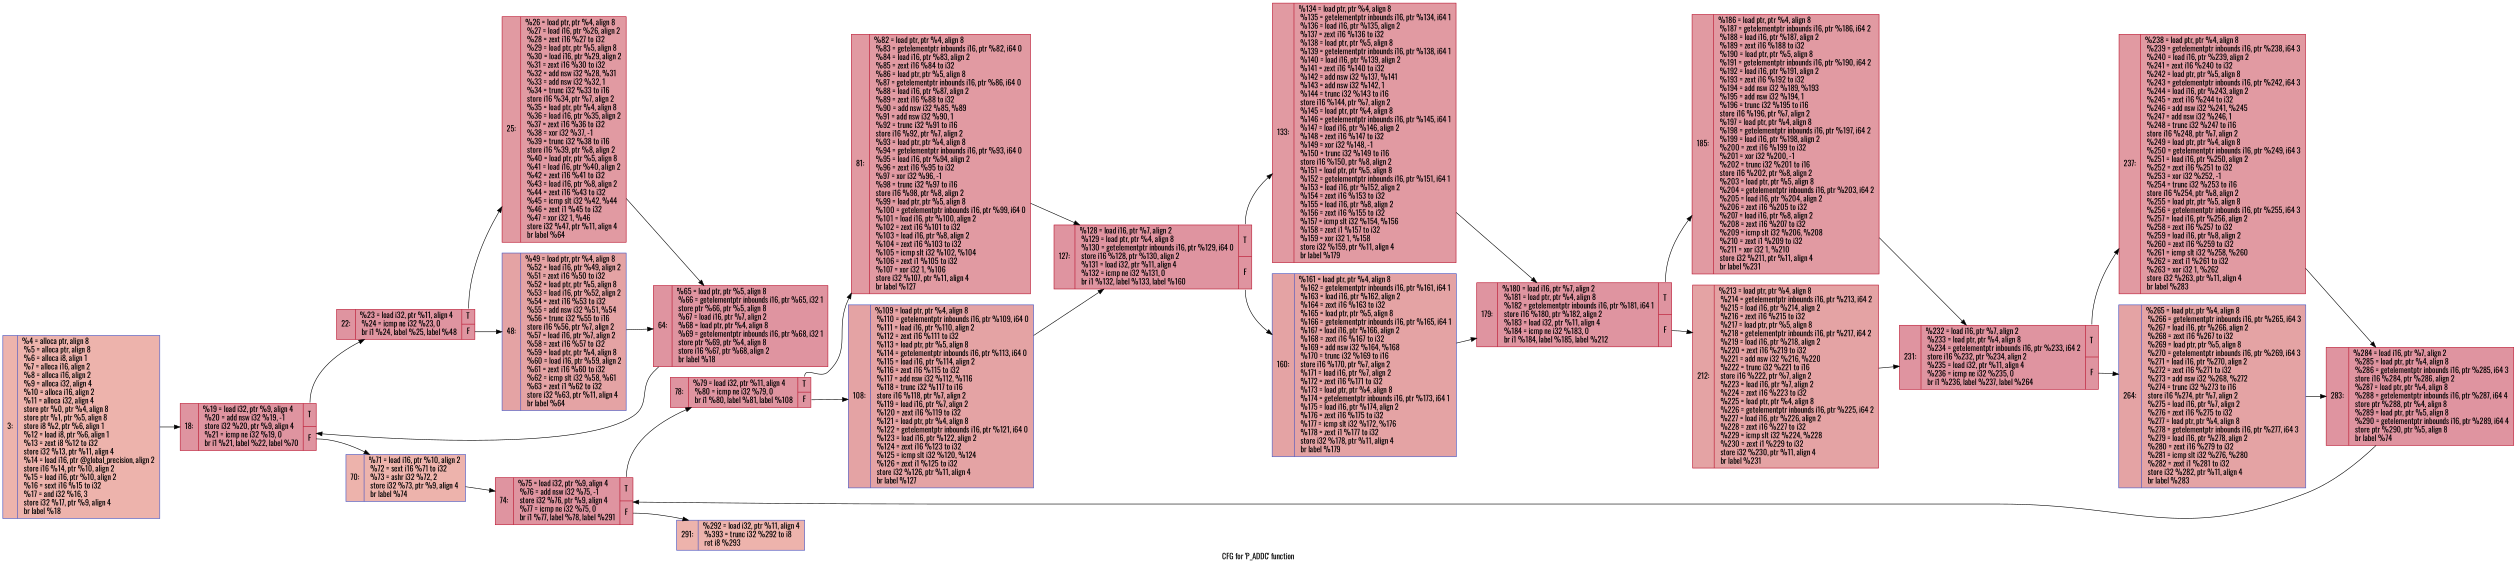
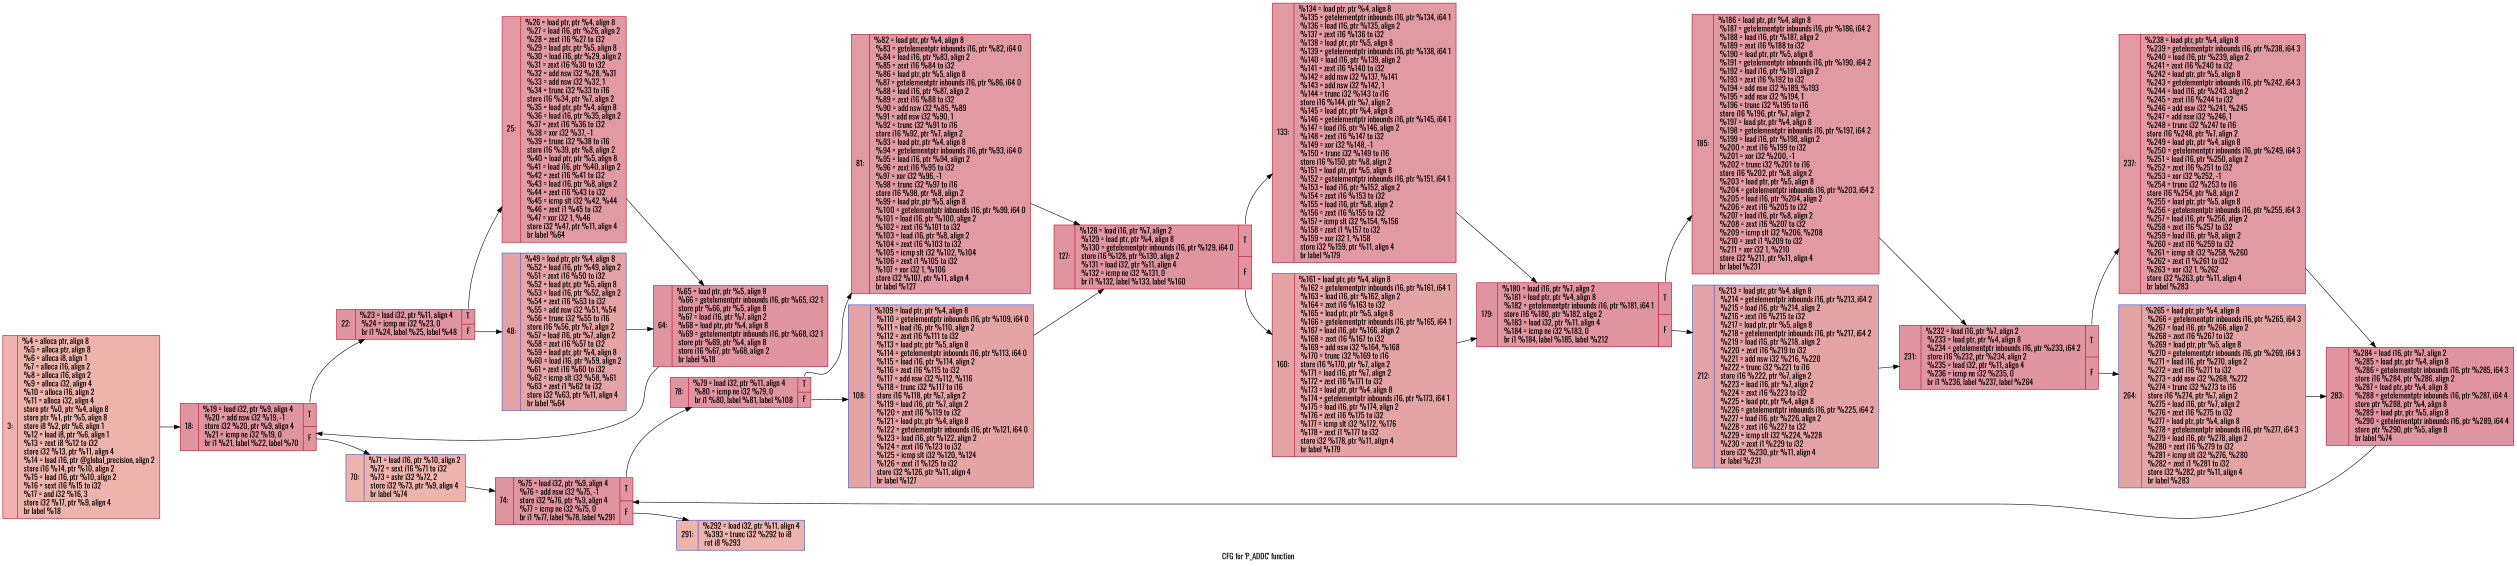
(1364, 365) -> (1364, 365)
(1786, 377) -> (1786, 377)
(81, 427) -> (81, 427)
